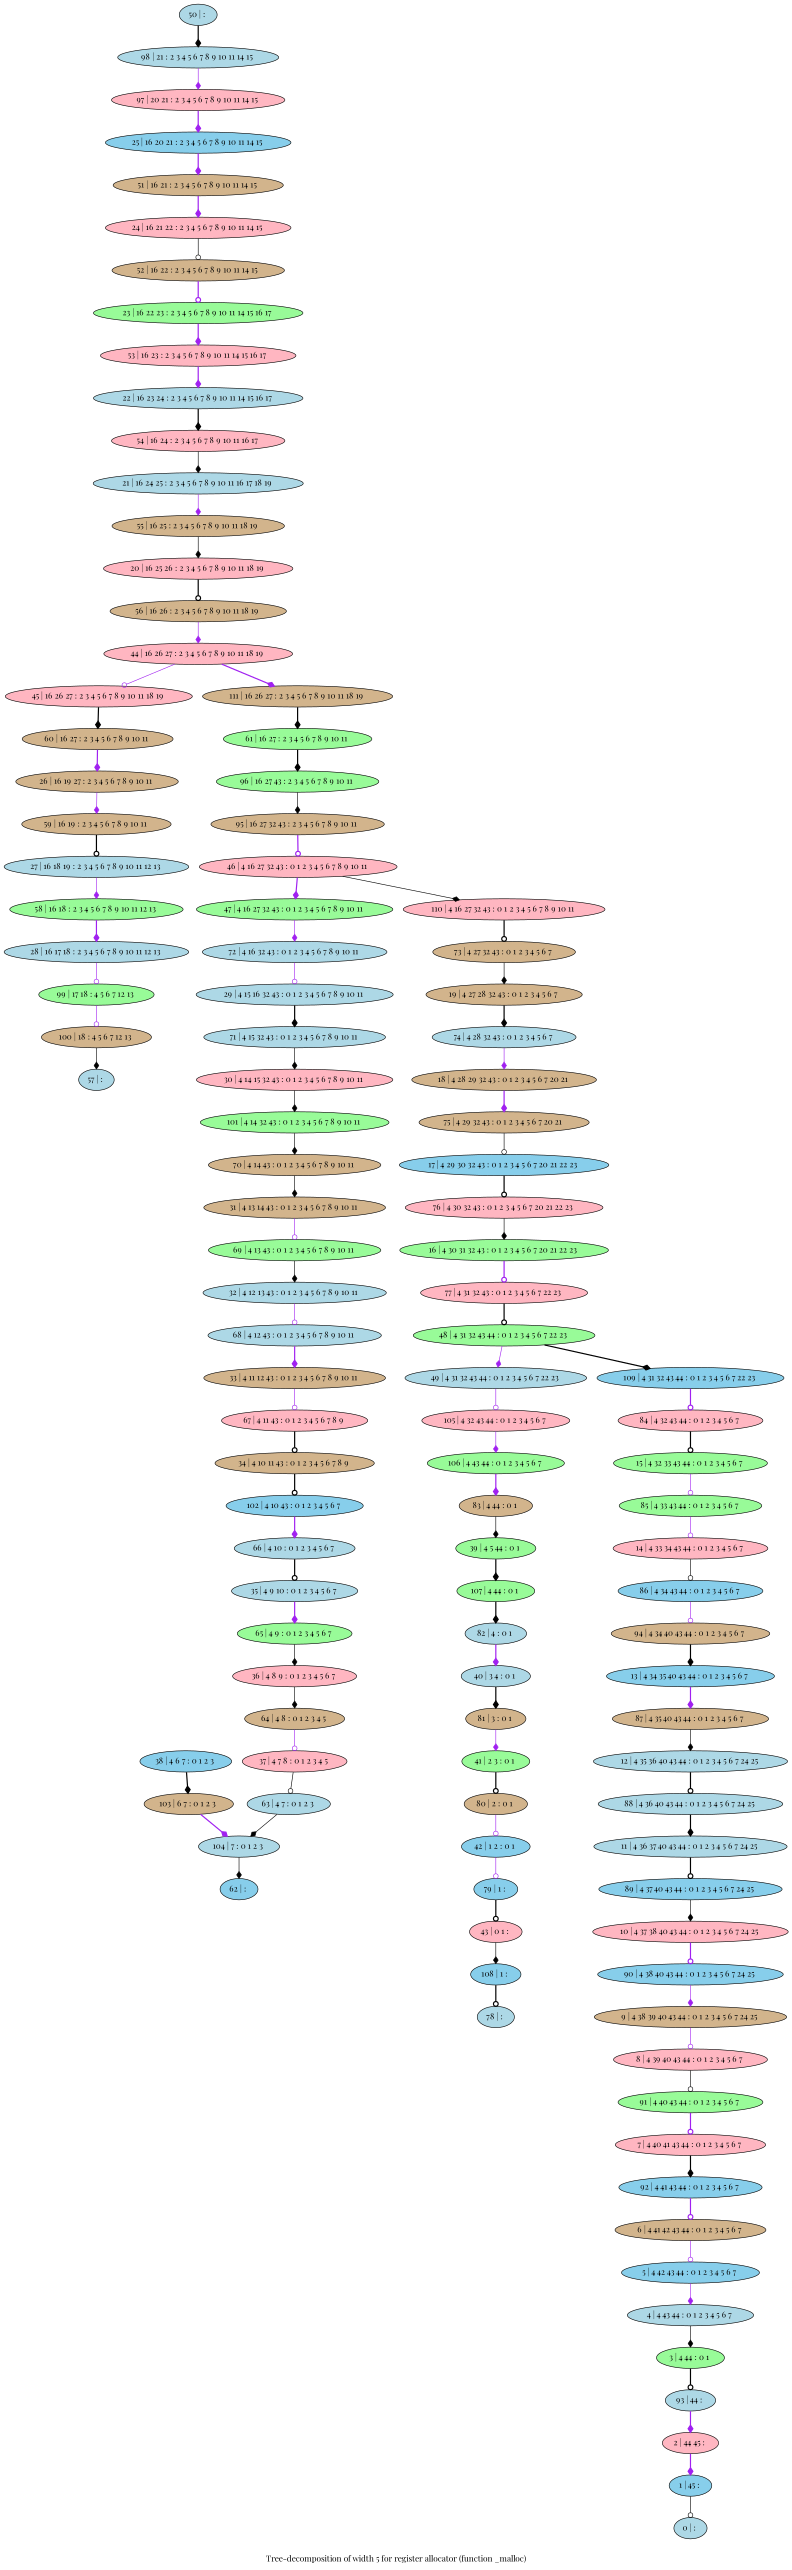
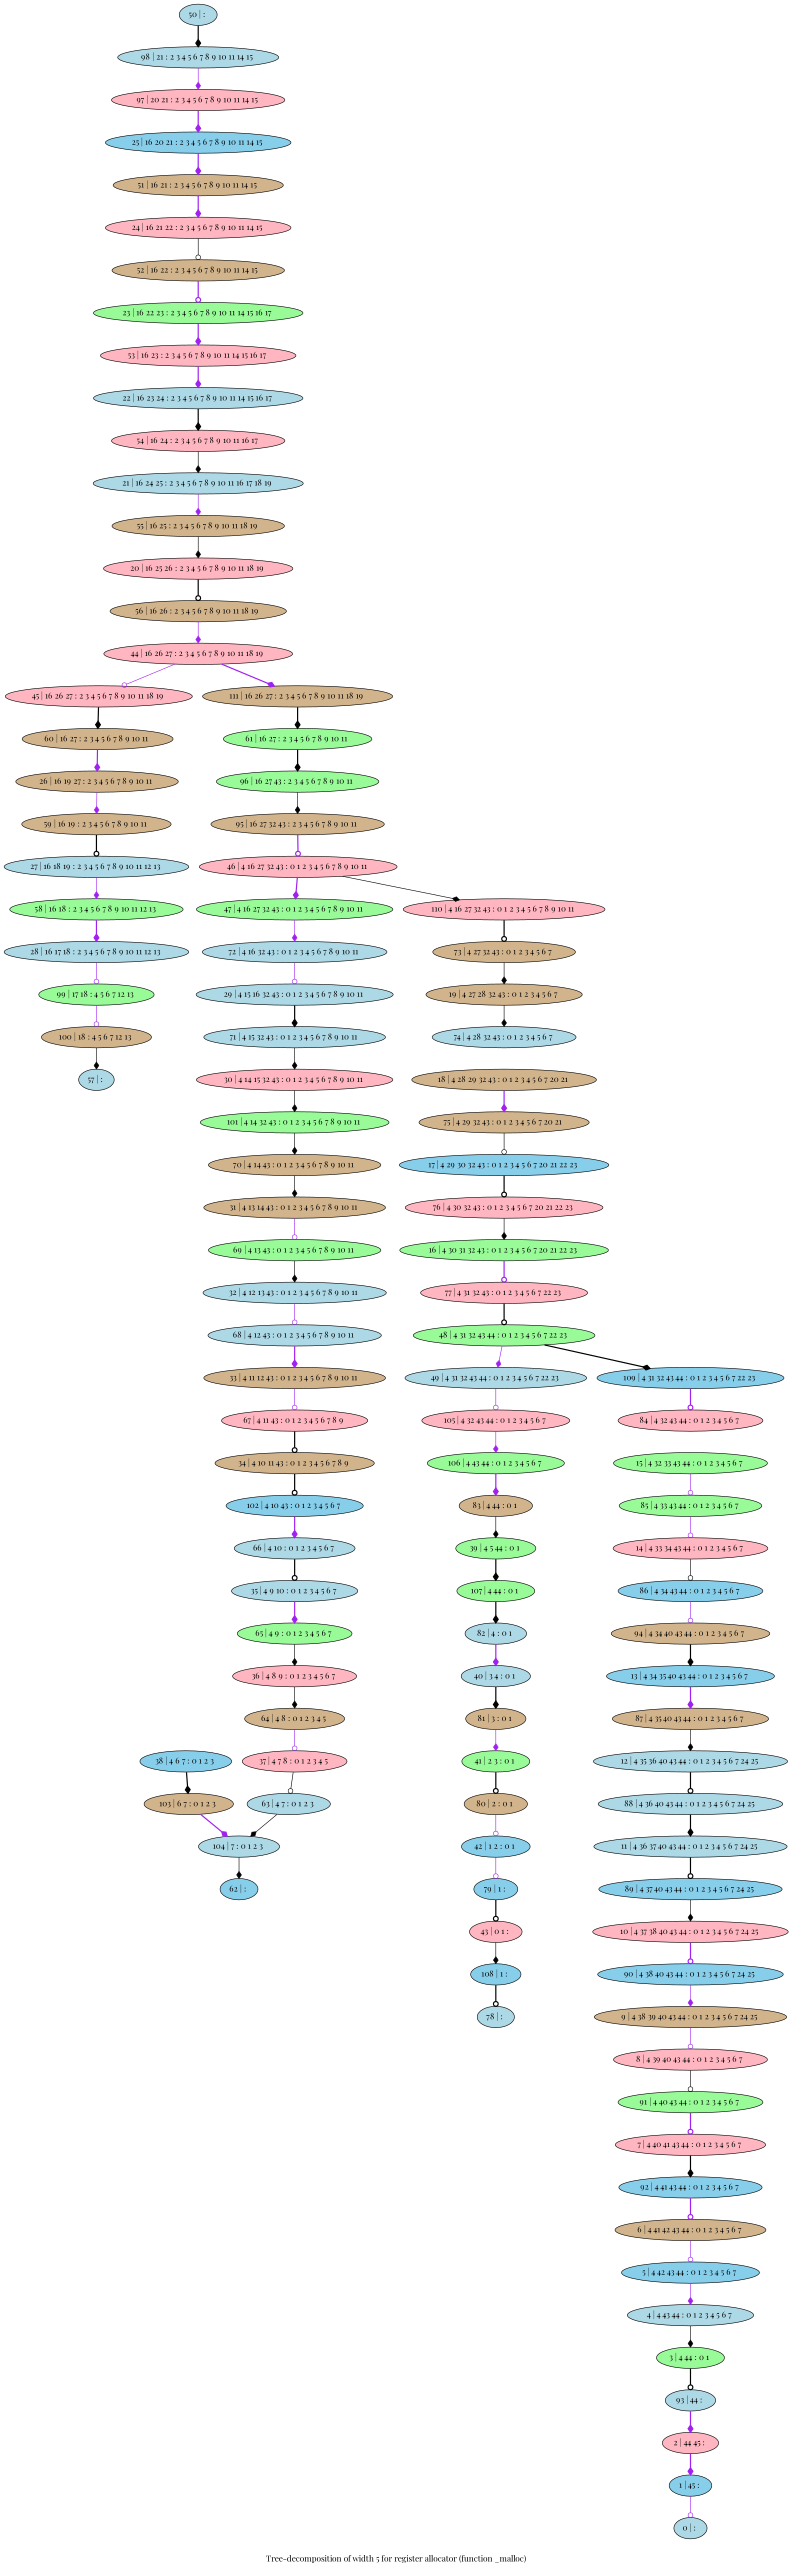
(504, 1012) -> (504, 1012)
(504, 1055) -> none
(690, 1440) -> none
(690, 2505) -> (690, 2505)
